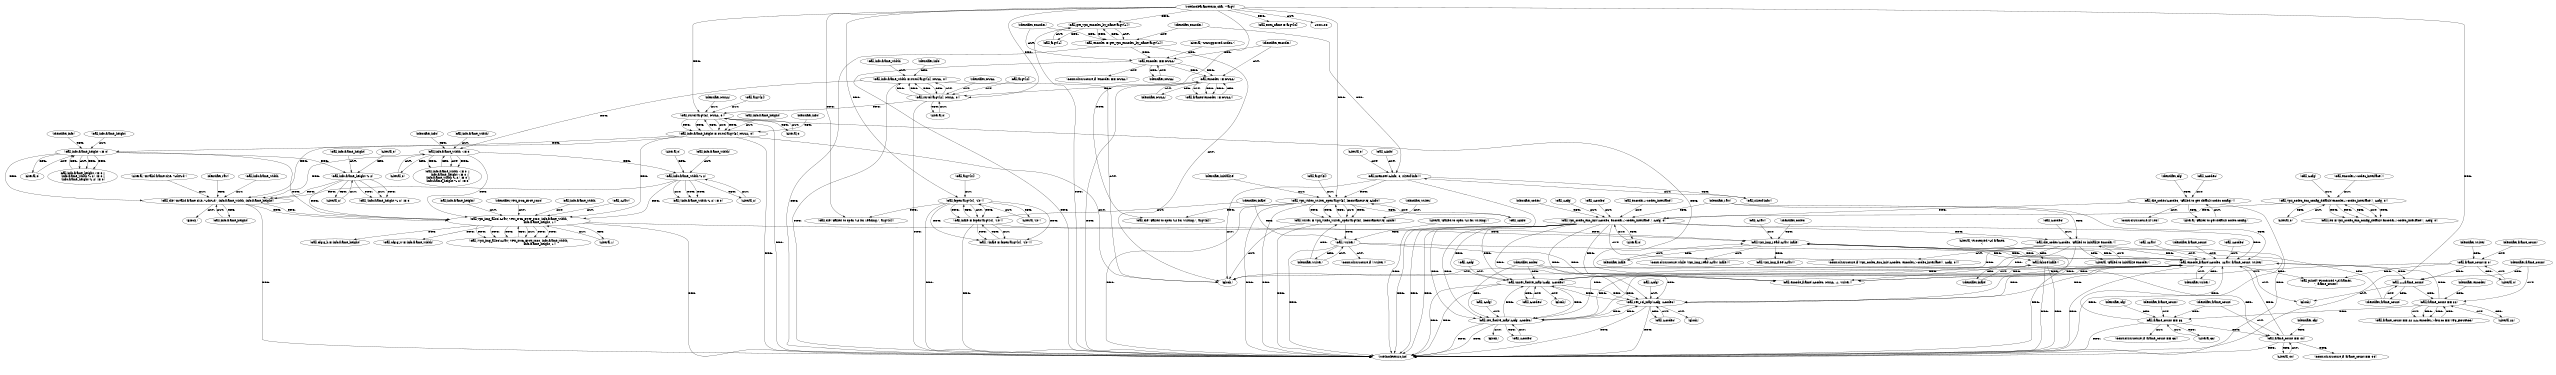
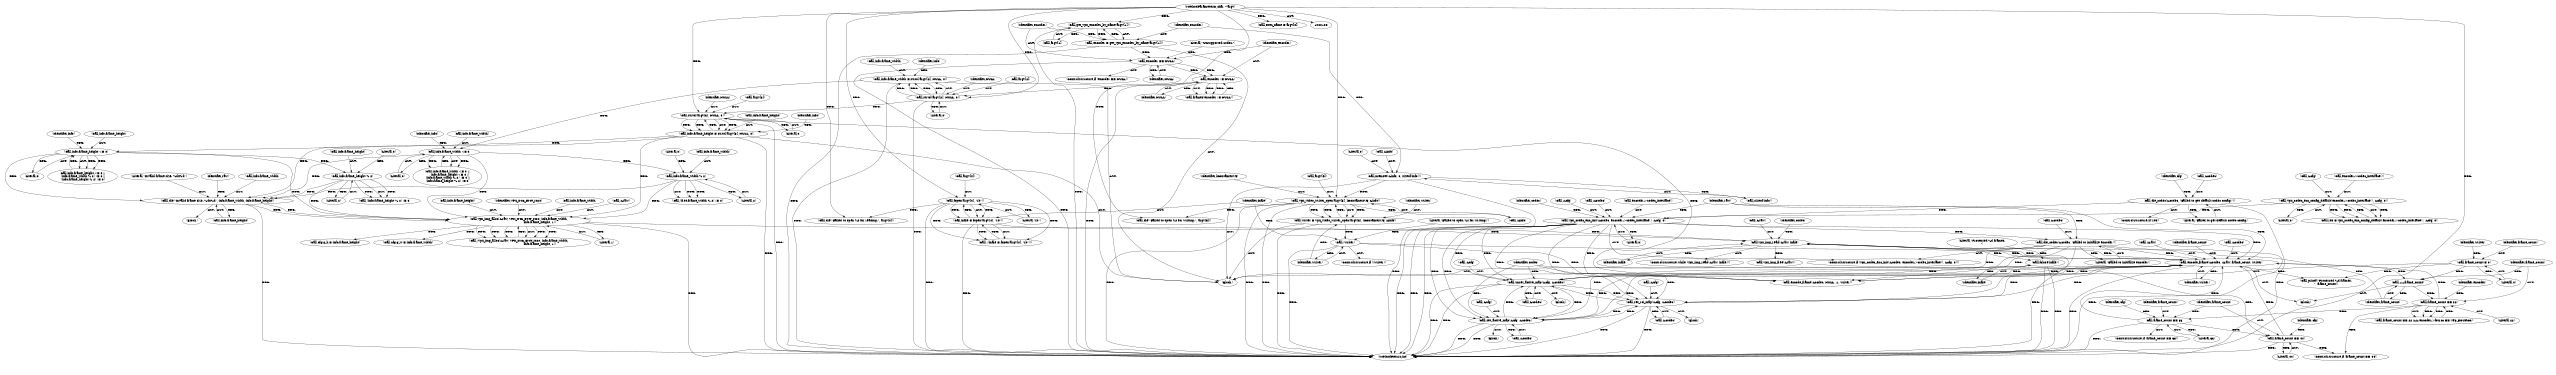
(1220, 176) -> (1220, 176)
(698, 201) -> (698, 201)
(2431, 294) -> (2431, 294)
(2482, 308) -> (2370, 314)
